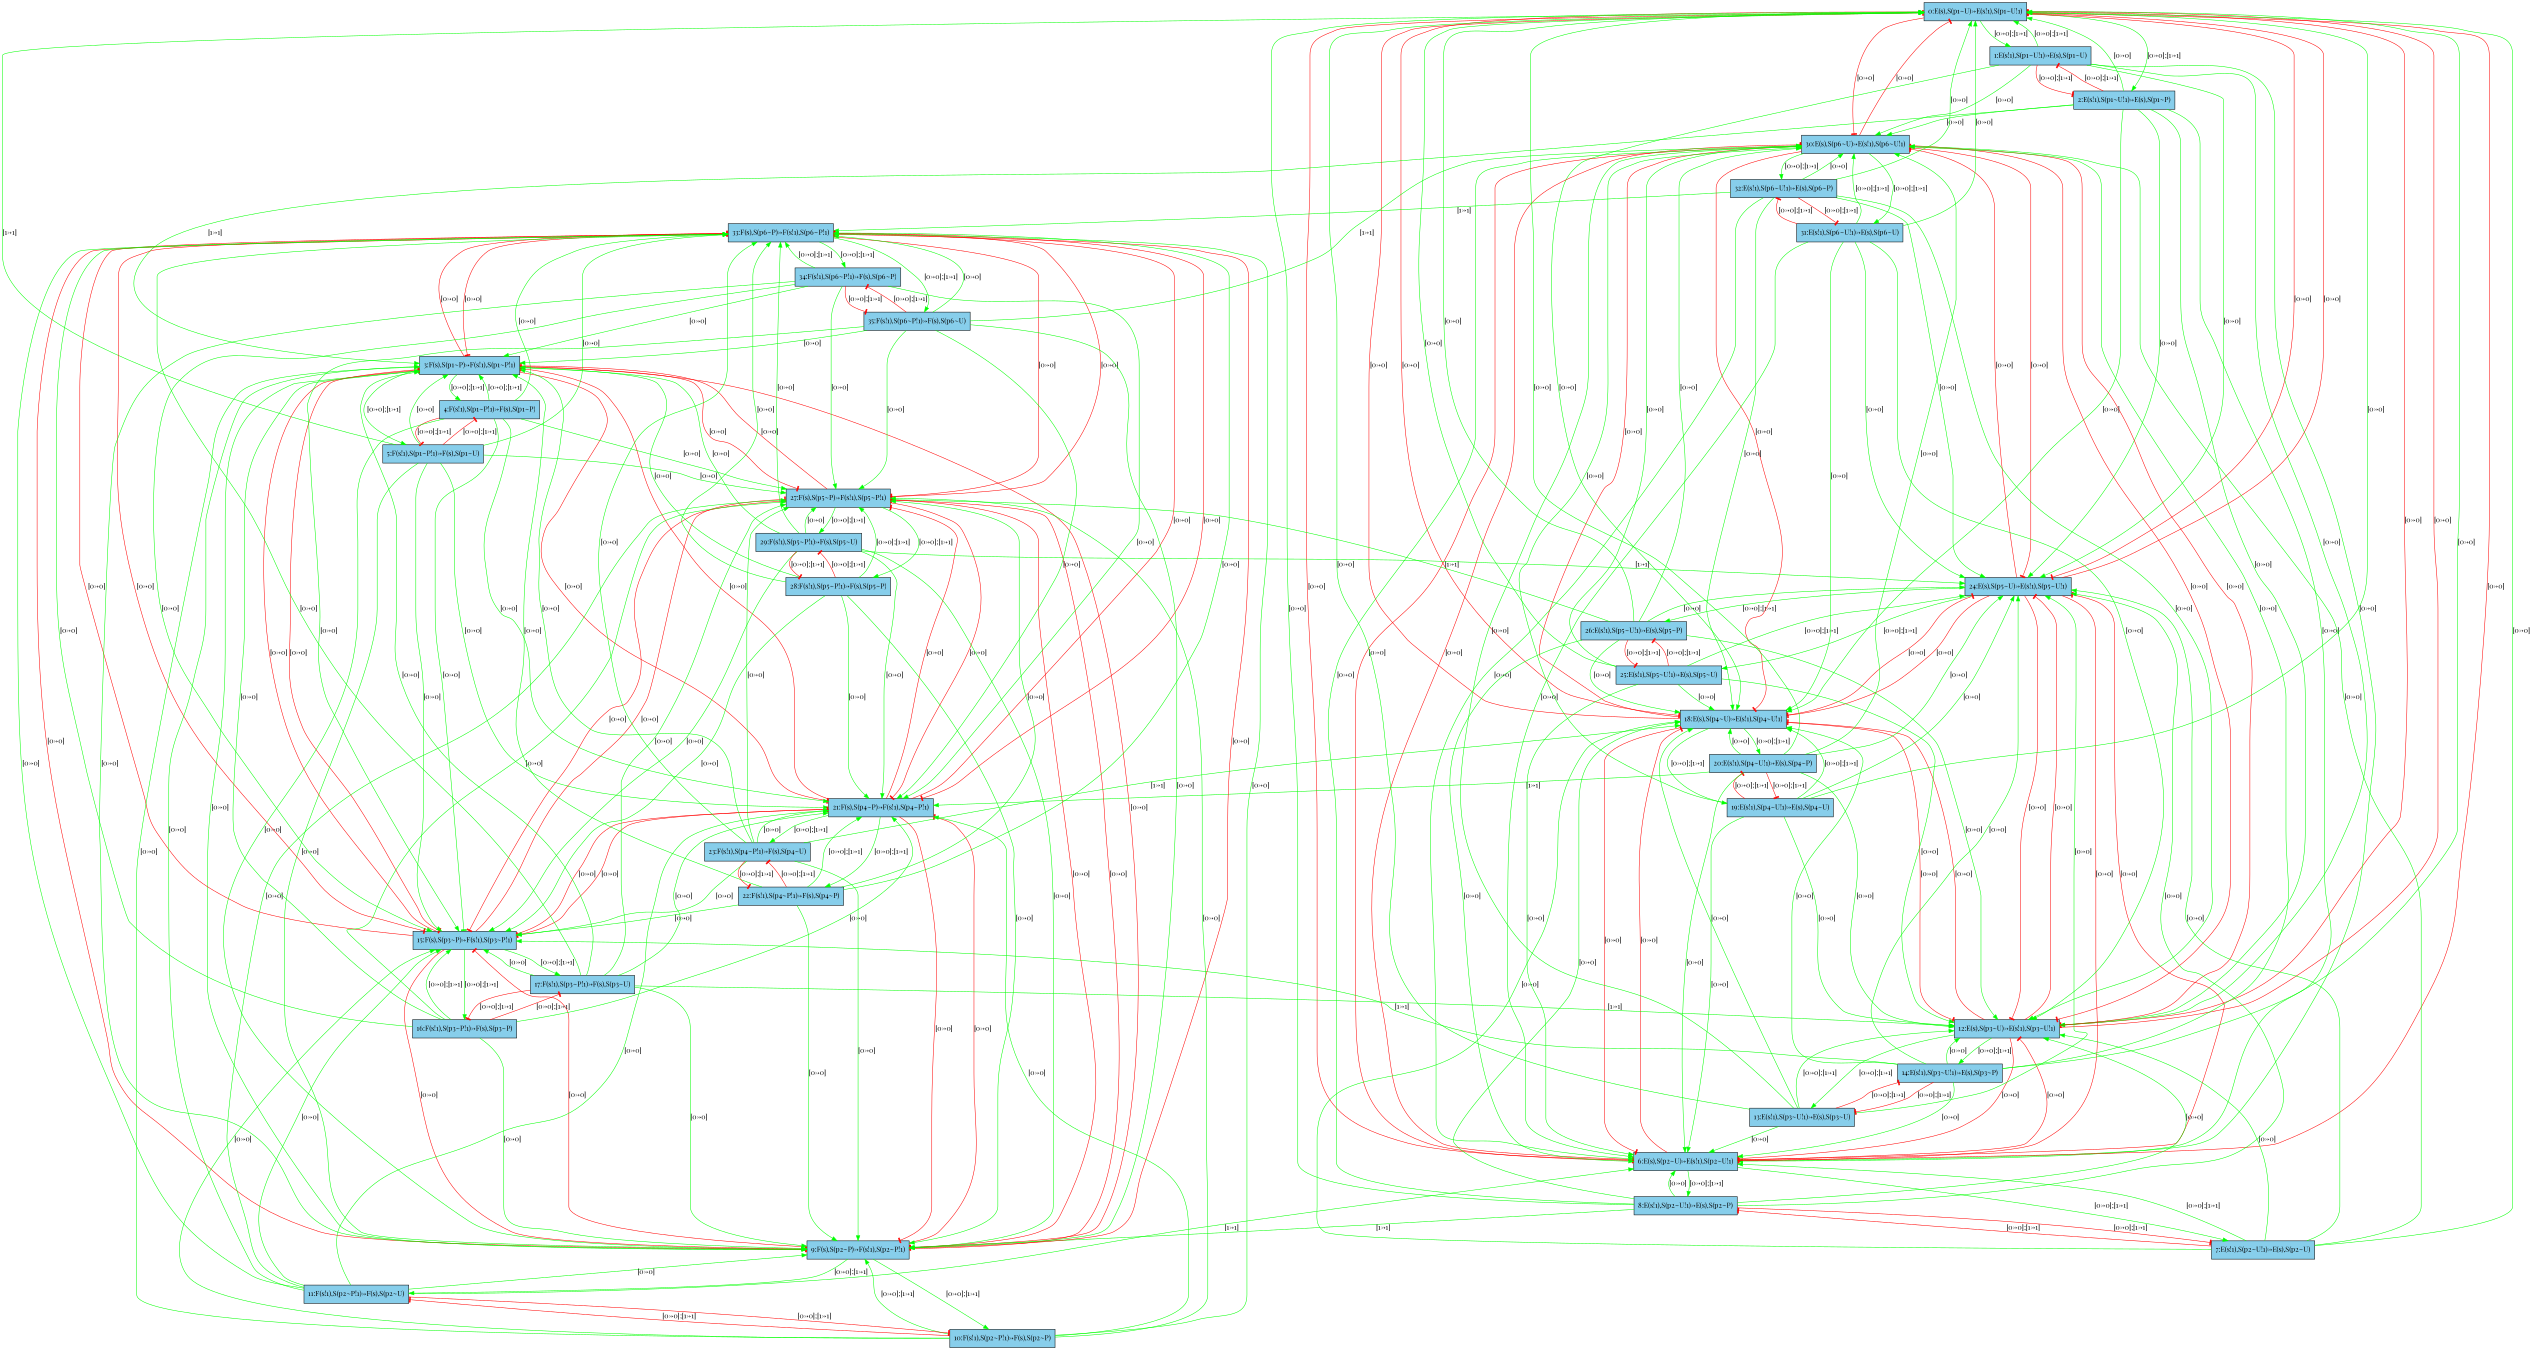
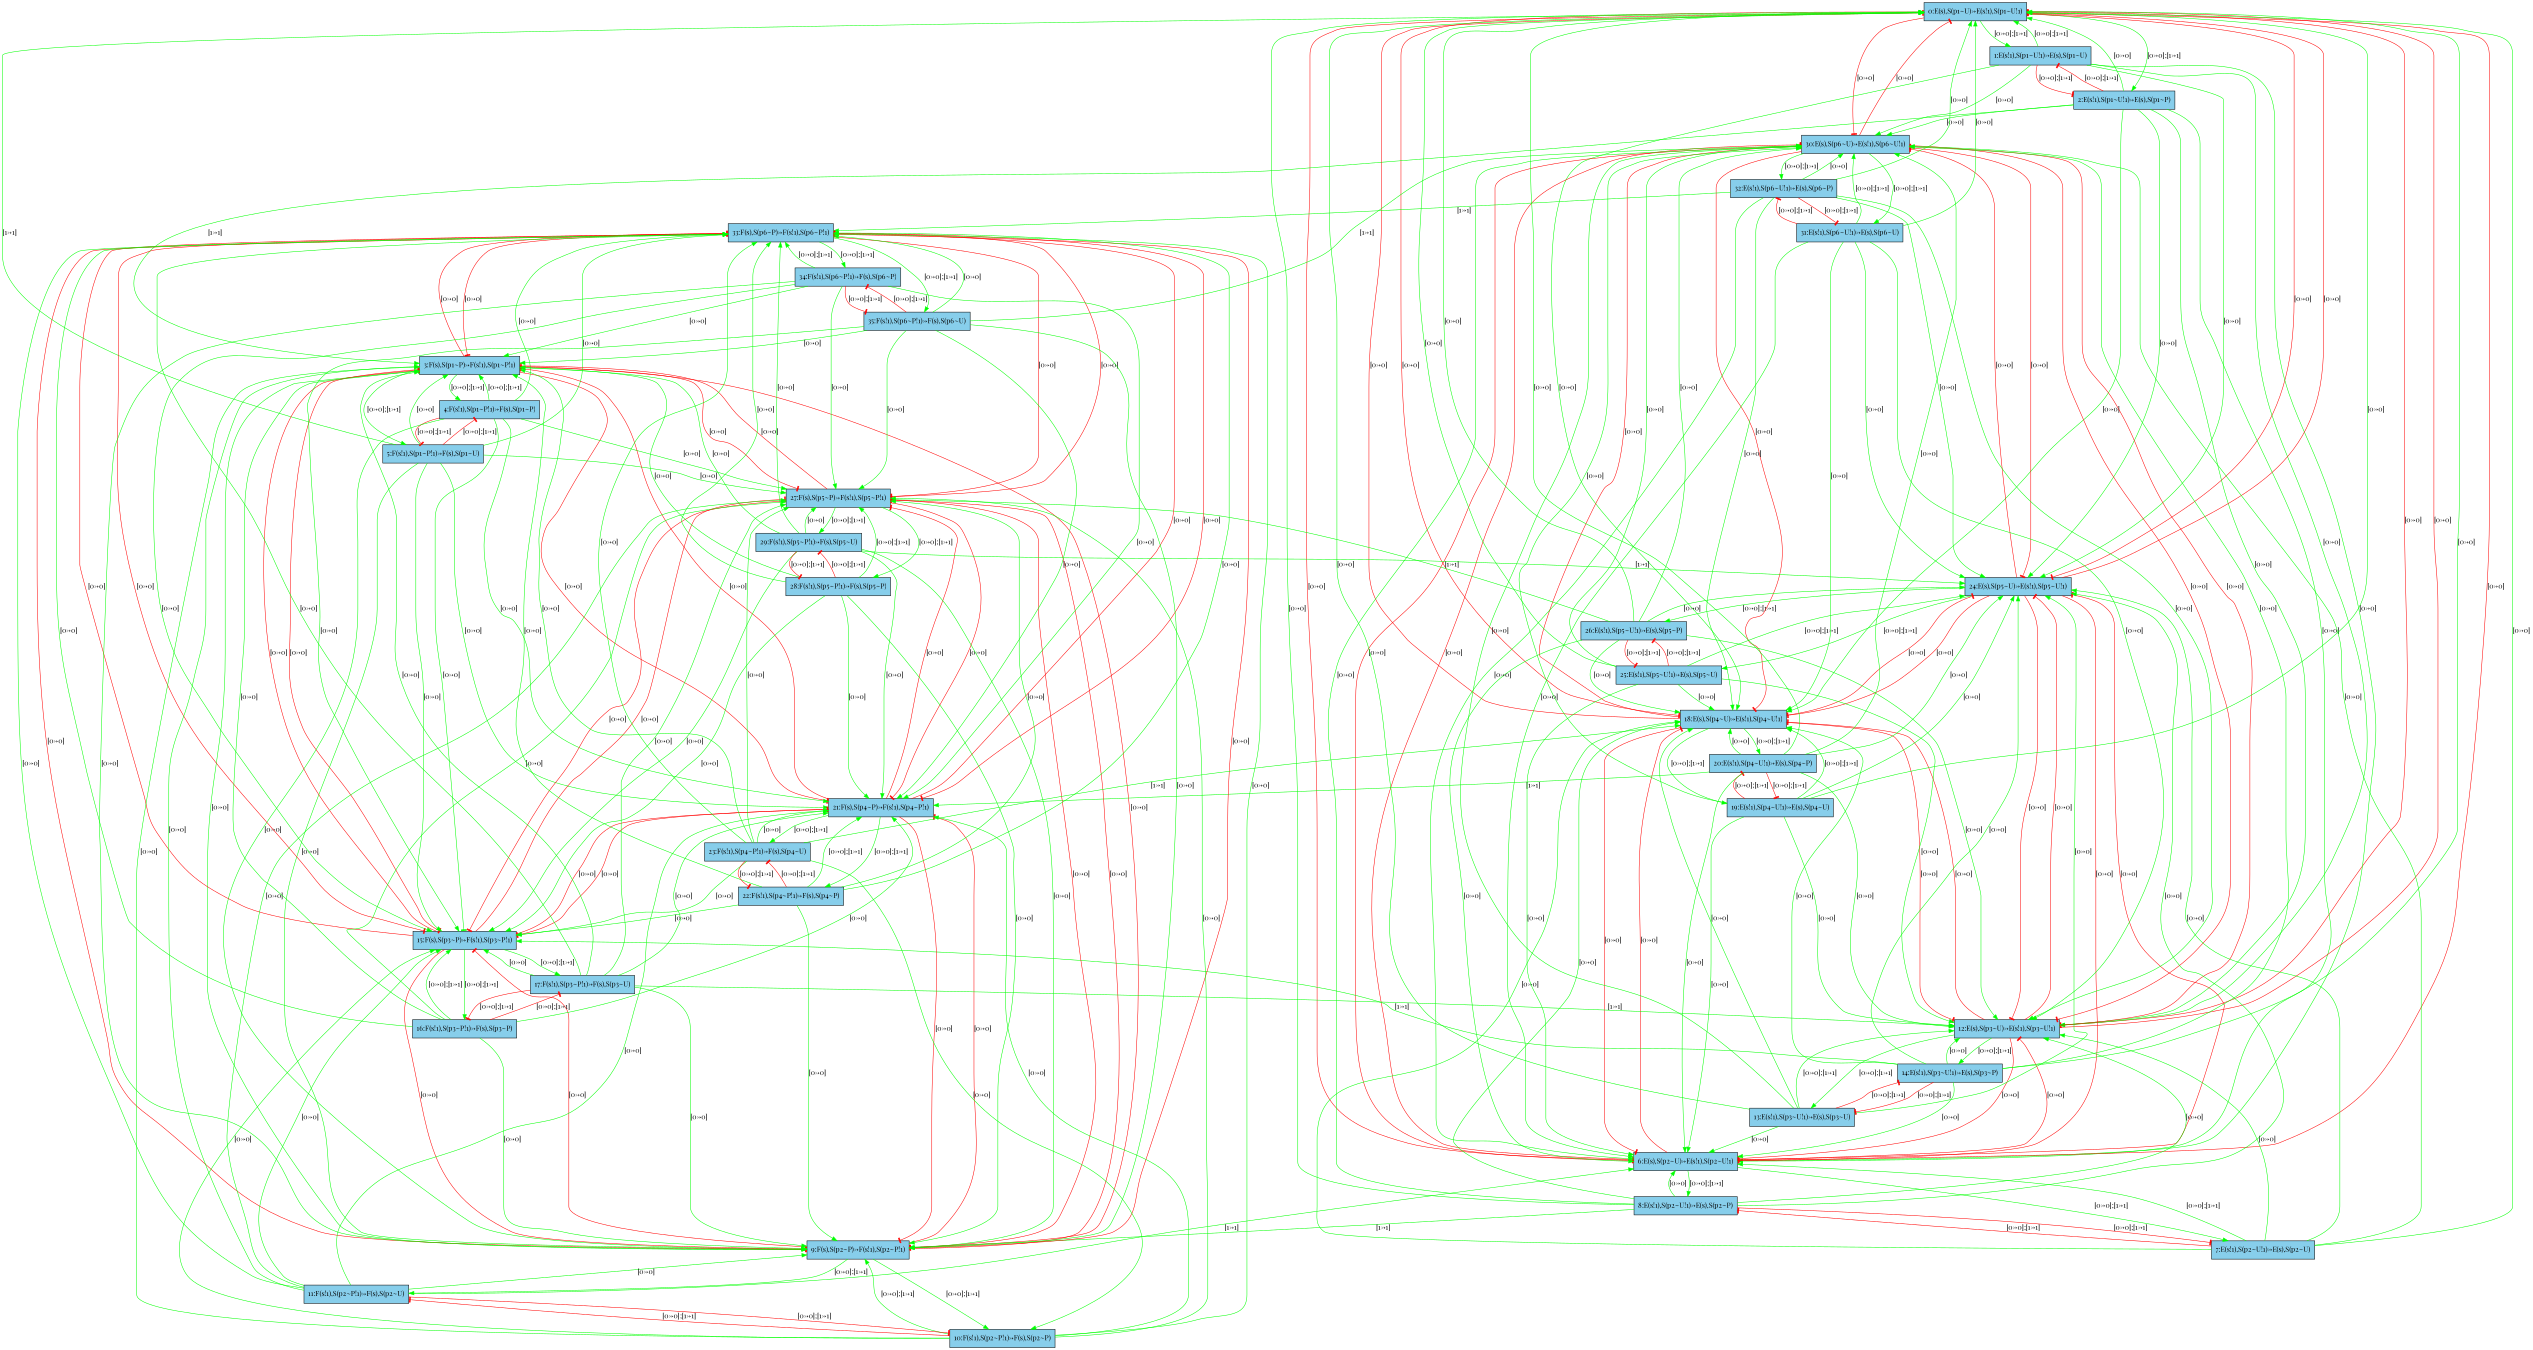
(858, 1028) -> (987, 1112)
